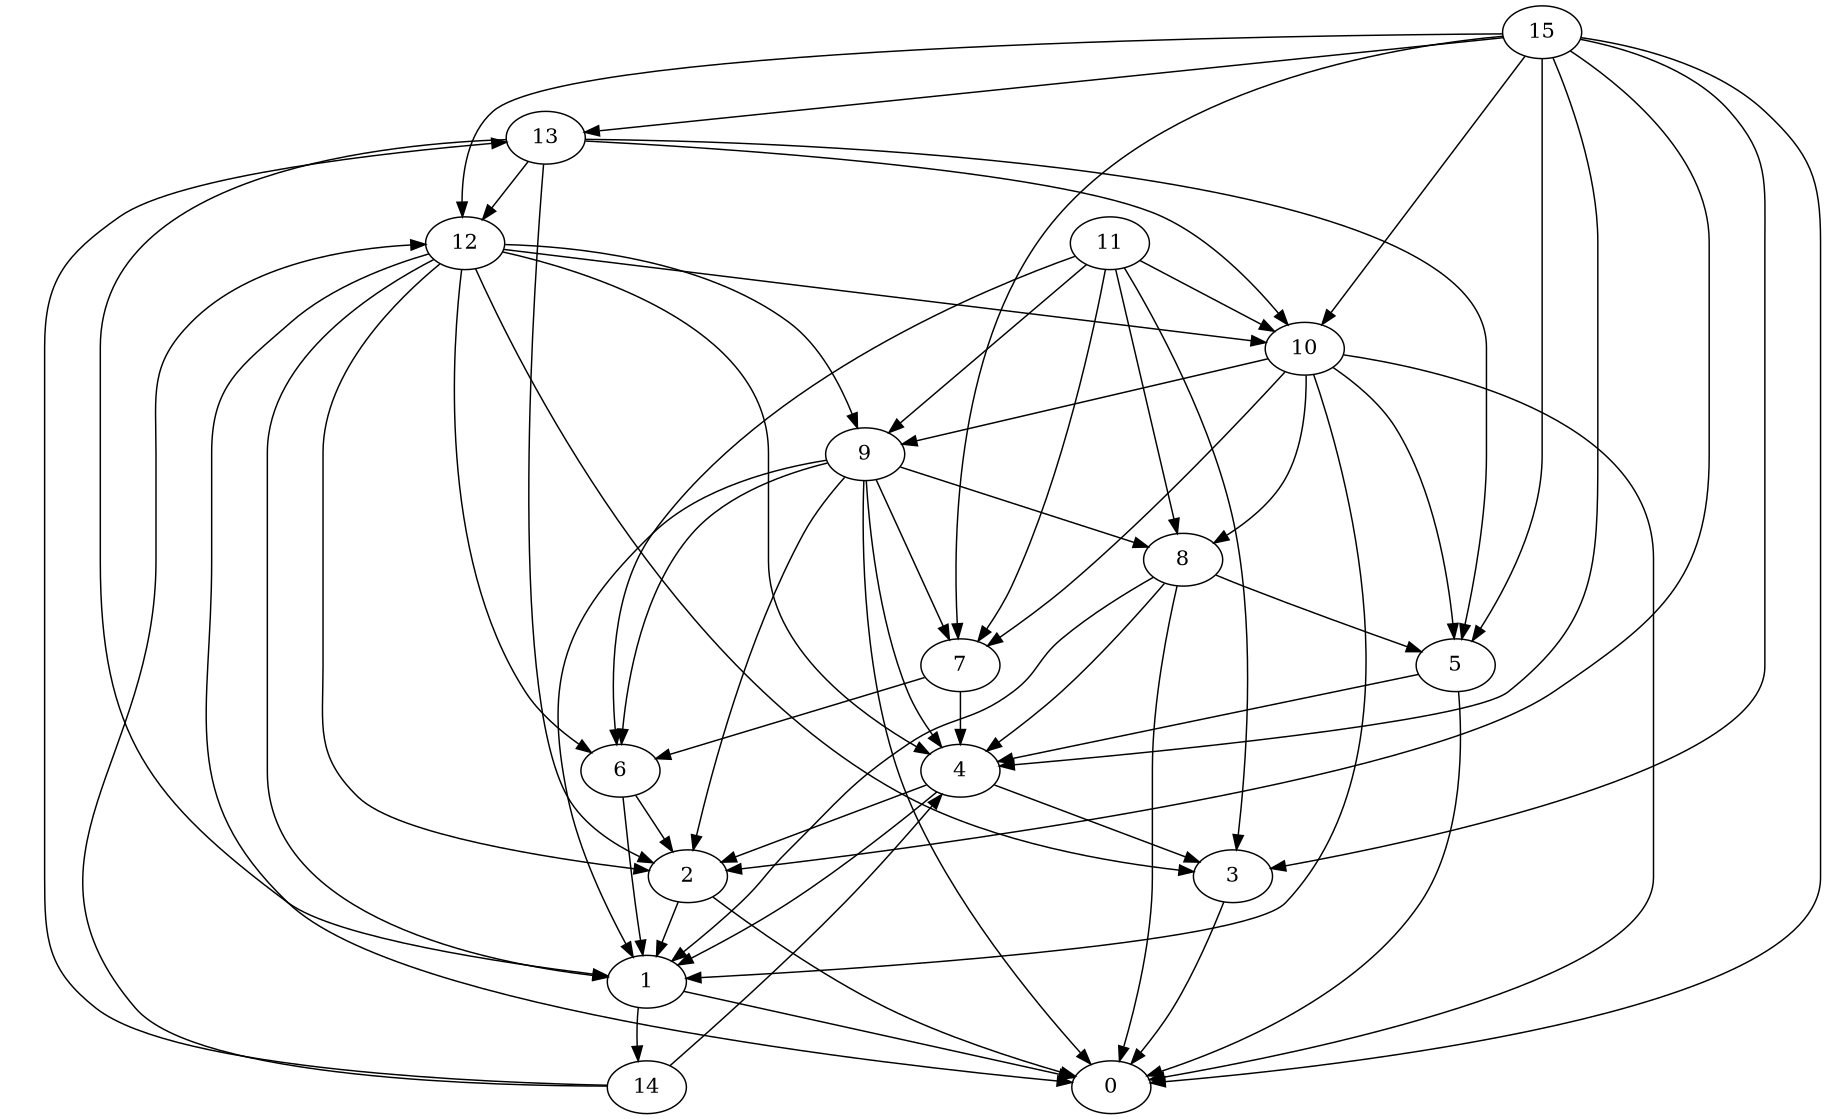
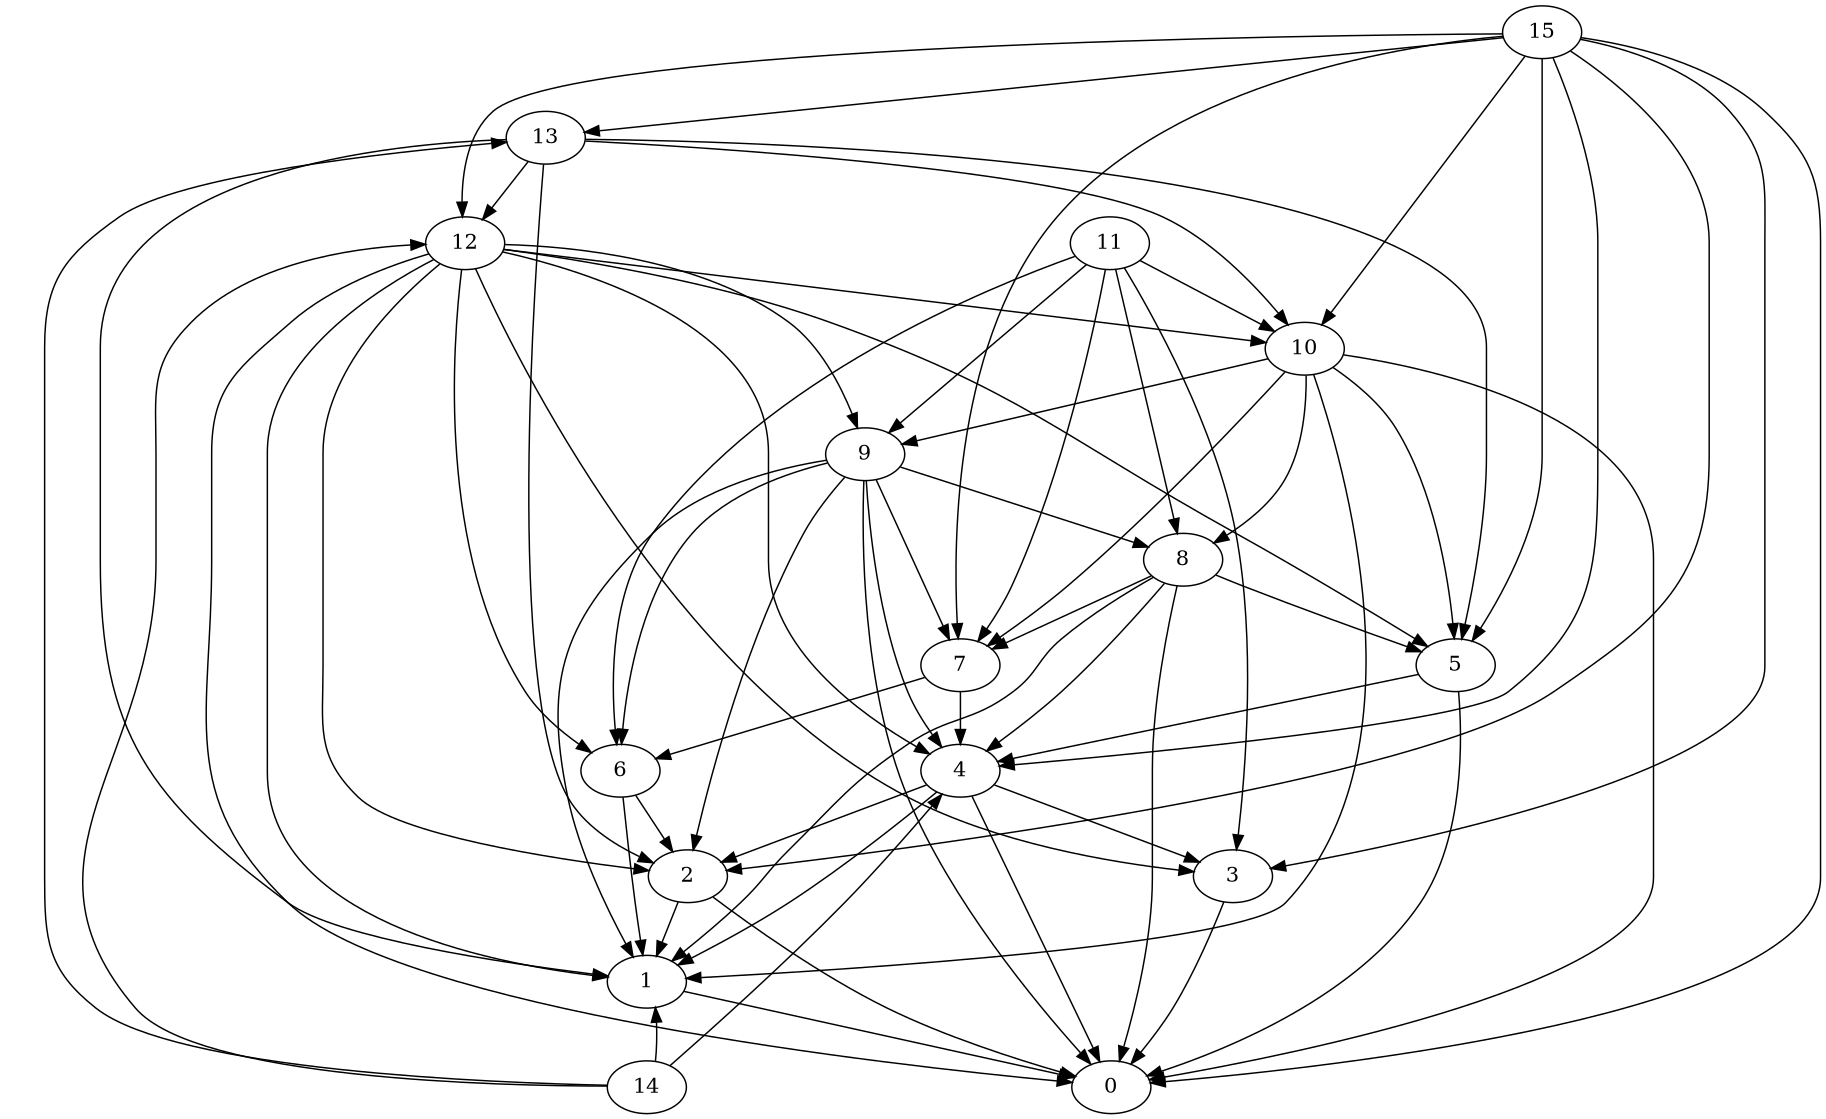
none -> (1005, 398)
none -> (1079, 609)
none -> (1033, 922)
(637, 1033) -> (657, 1042)
